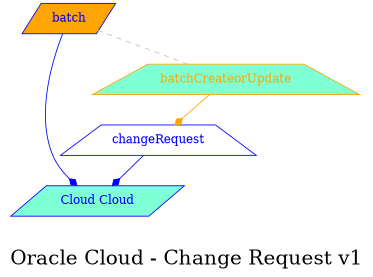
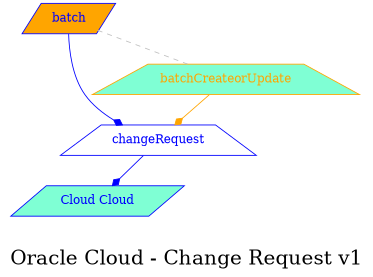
(46, 108) -> (79, 84)
